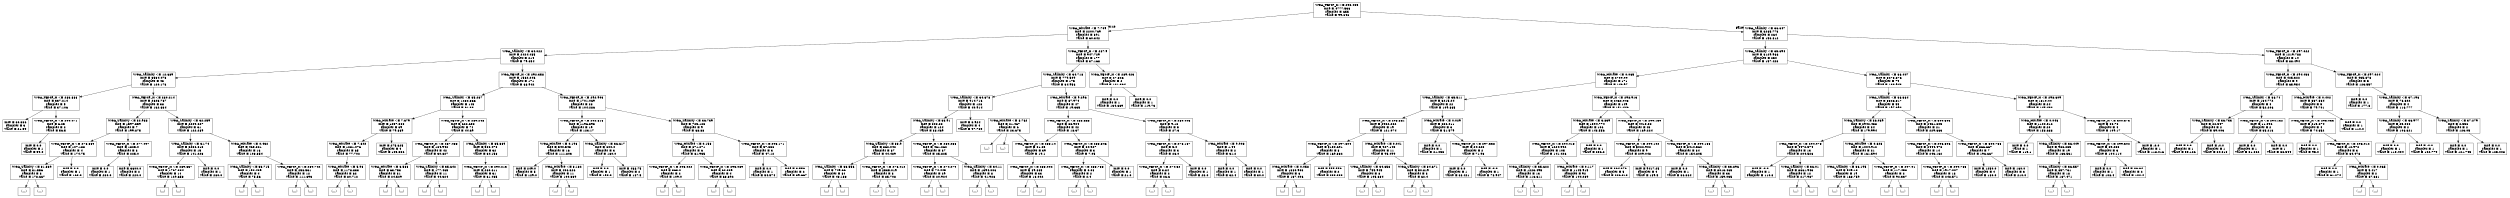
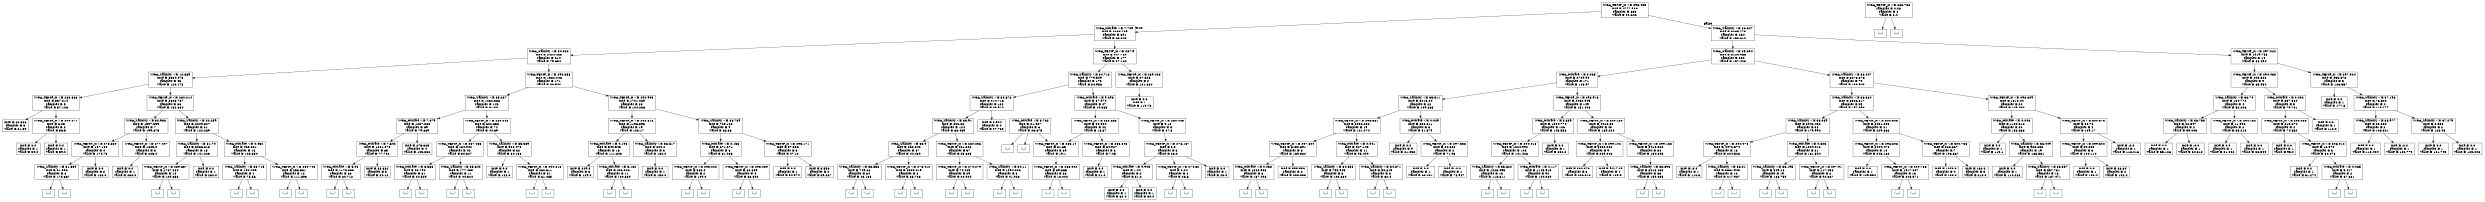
(1110, 103) -> none
(1143, 103) -> (1139, 103)
(1197, 137) -> (1151, 160)
none -> (28, 149)
(1432, 149) -> (1403, 149)
(2020, 149) -> (1992, 149)
(2279, 149) -> (2254, 149)
(1084, 159) -> none
(71, 172) -> (95, 172)
(130, 172) -> none
none -> (377, 172)
none -> (500, 172)
(630, 172) -> none
(1679, 172) -> none
(1760, 172) -> (1689, 172)
none -> (1863, 172)
none -> (2007, 172)
